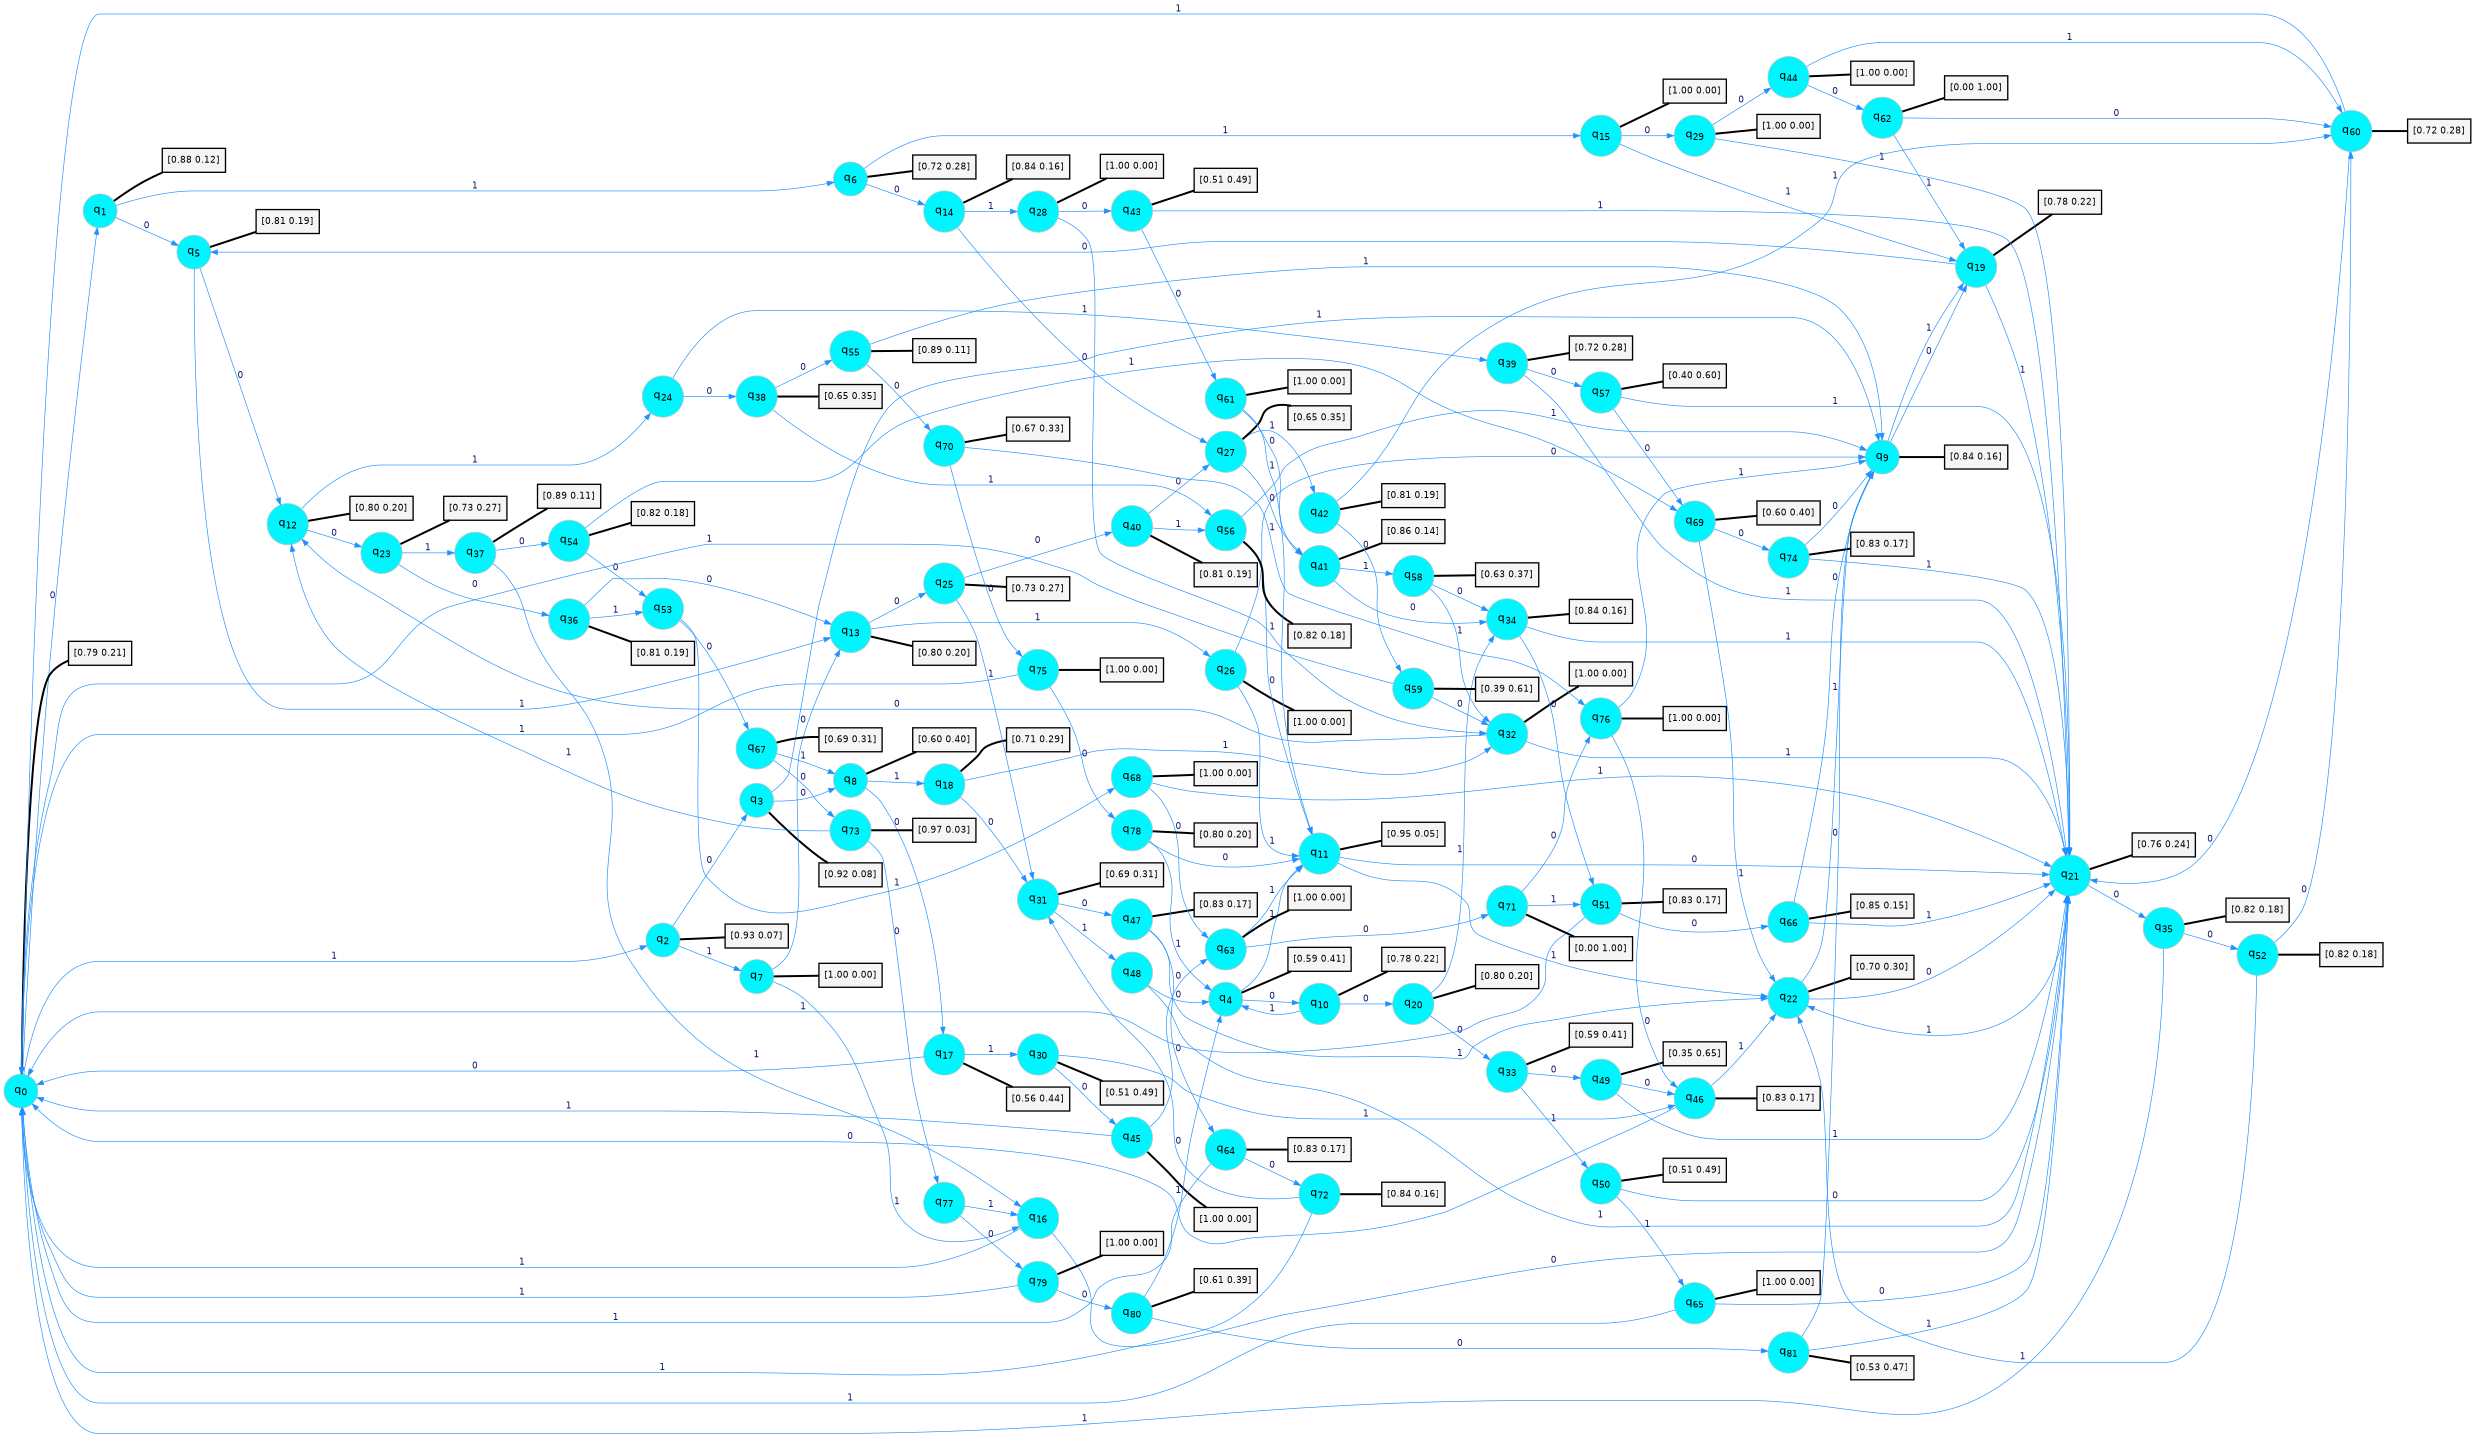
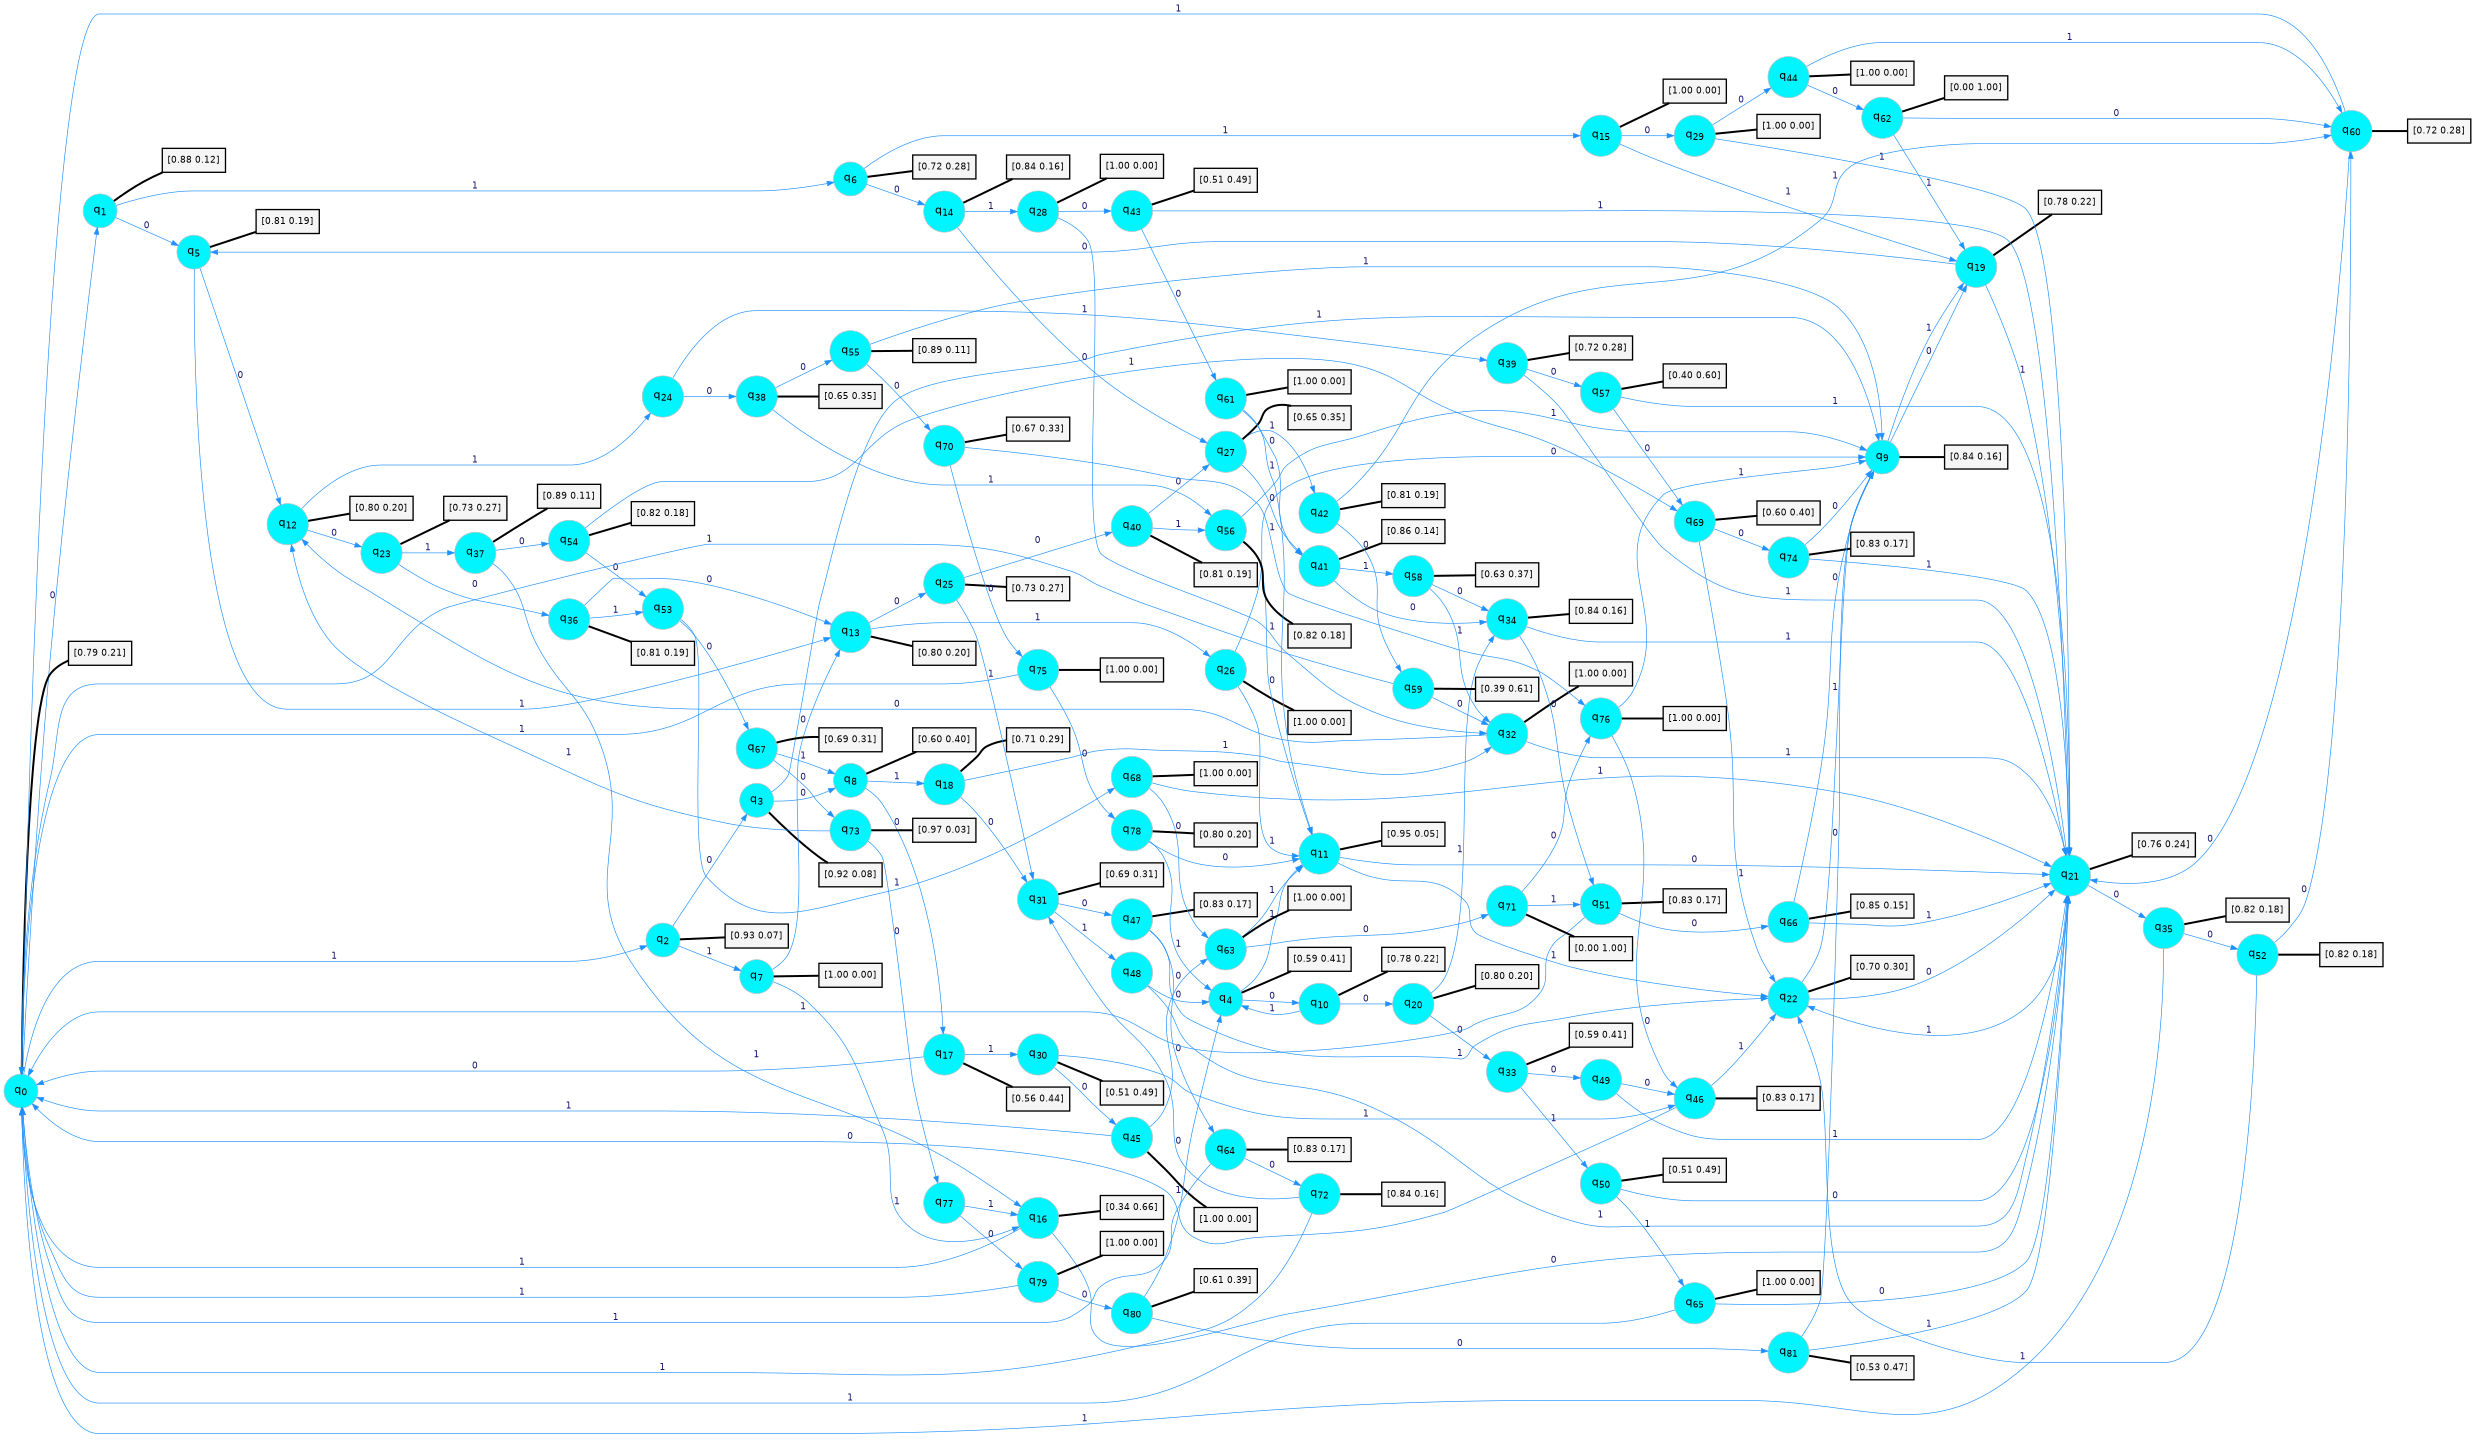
(1695, 1054) -> none
none -> (1132, 1207)
